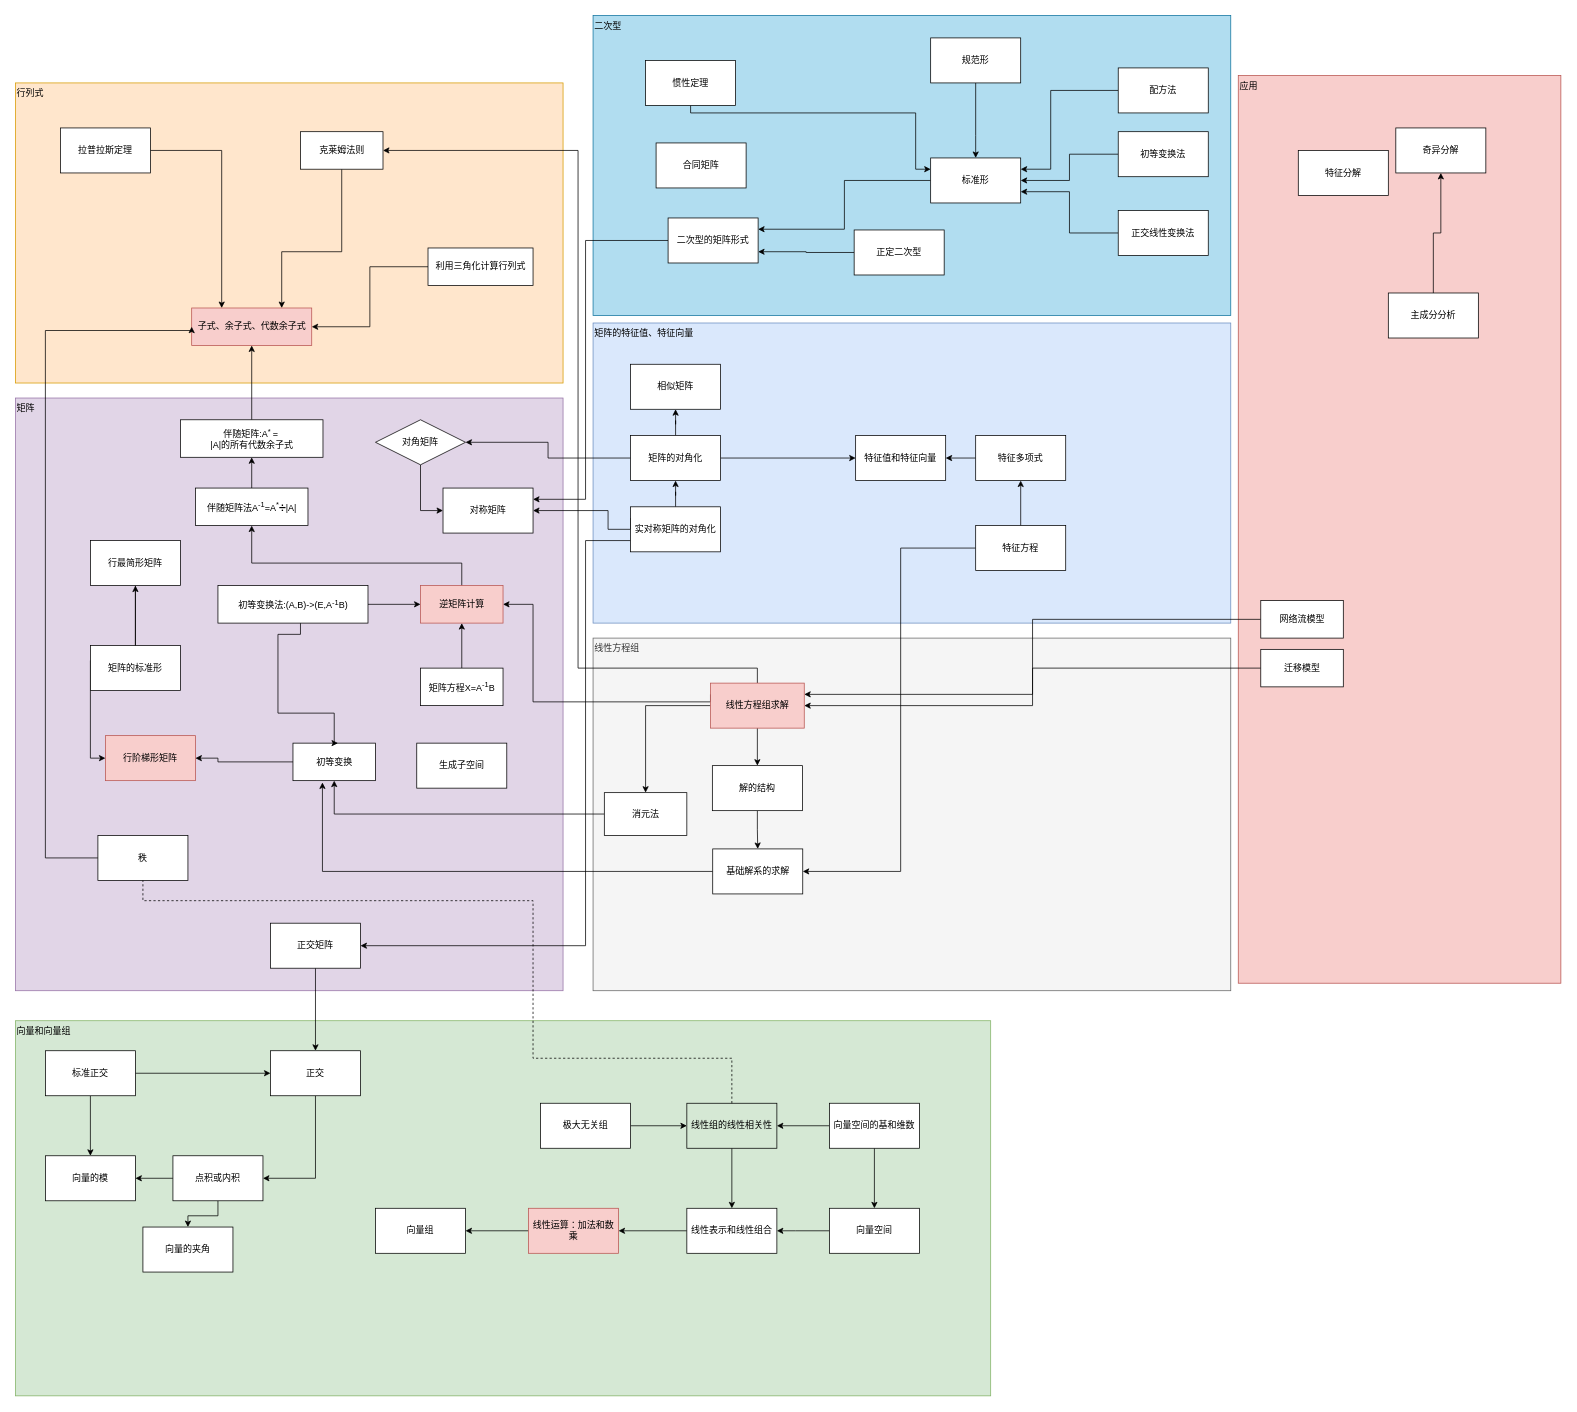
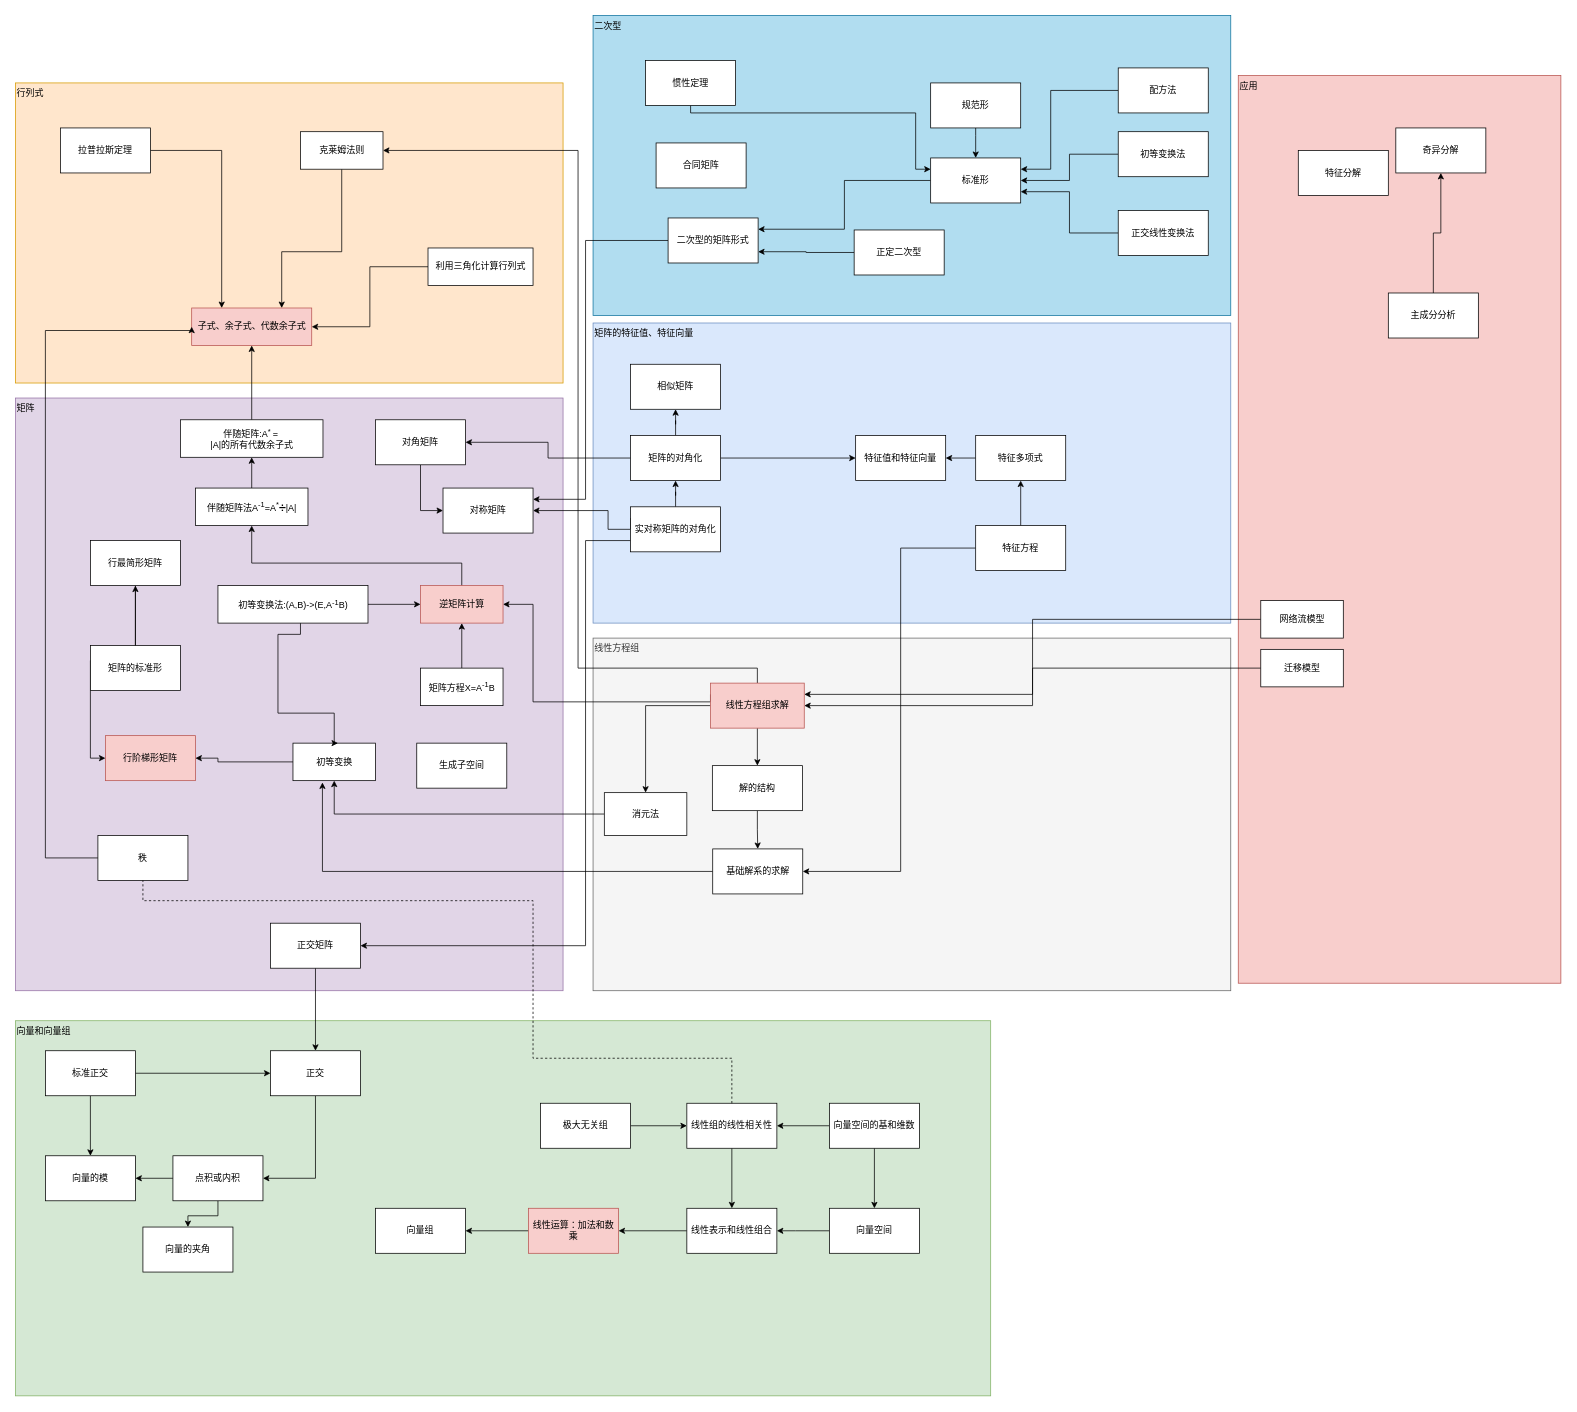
(975, 60) -> (975, 105)
(420, 442) -> (420, 442)
(732, 1125) -> (732, 1125)
